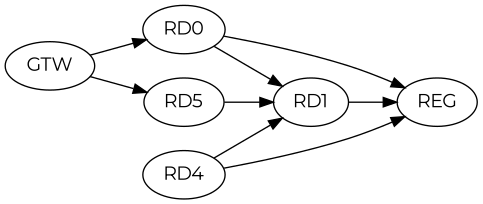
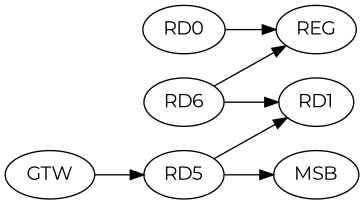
(112, 49) -> none
(242, 63) -> none
(366, 102) -> none
(184, 175) -> (184, 102)
none -> (316, 175)
